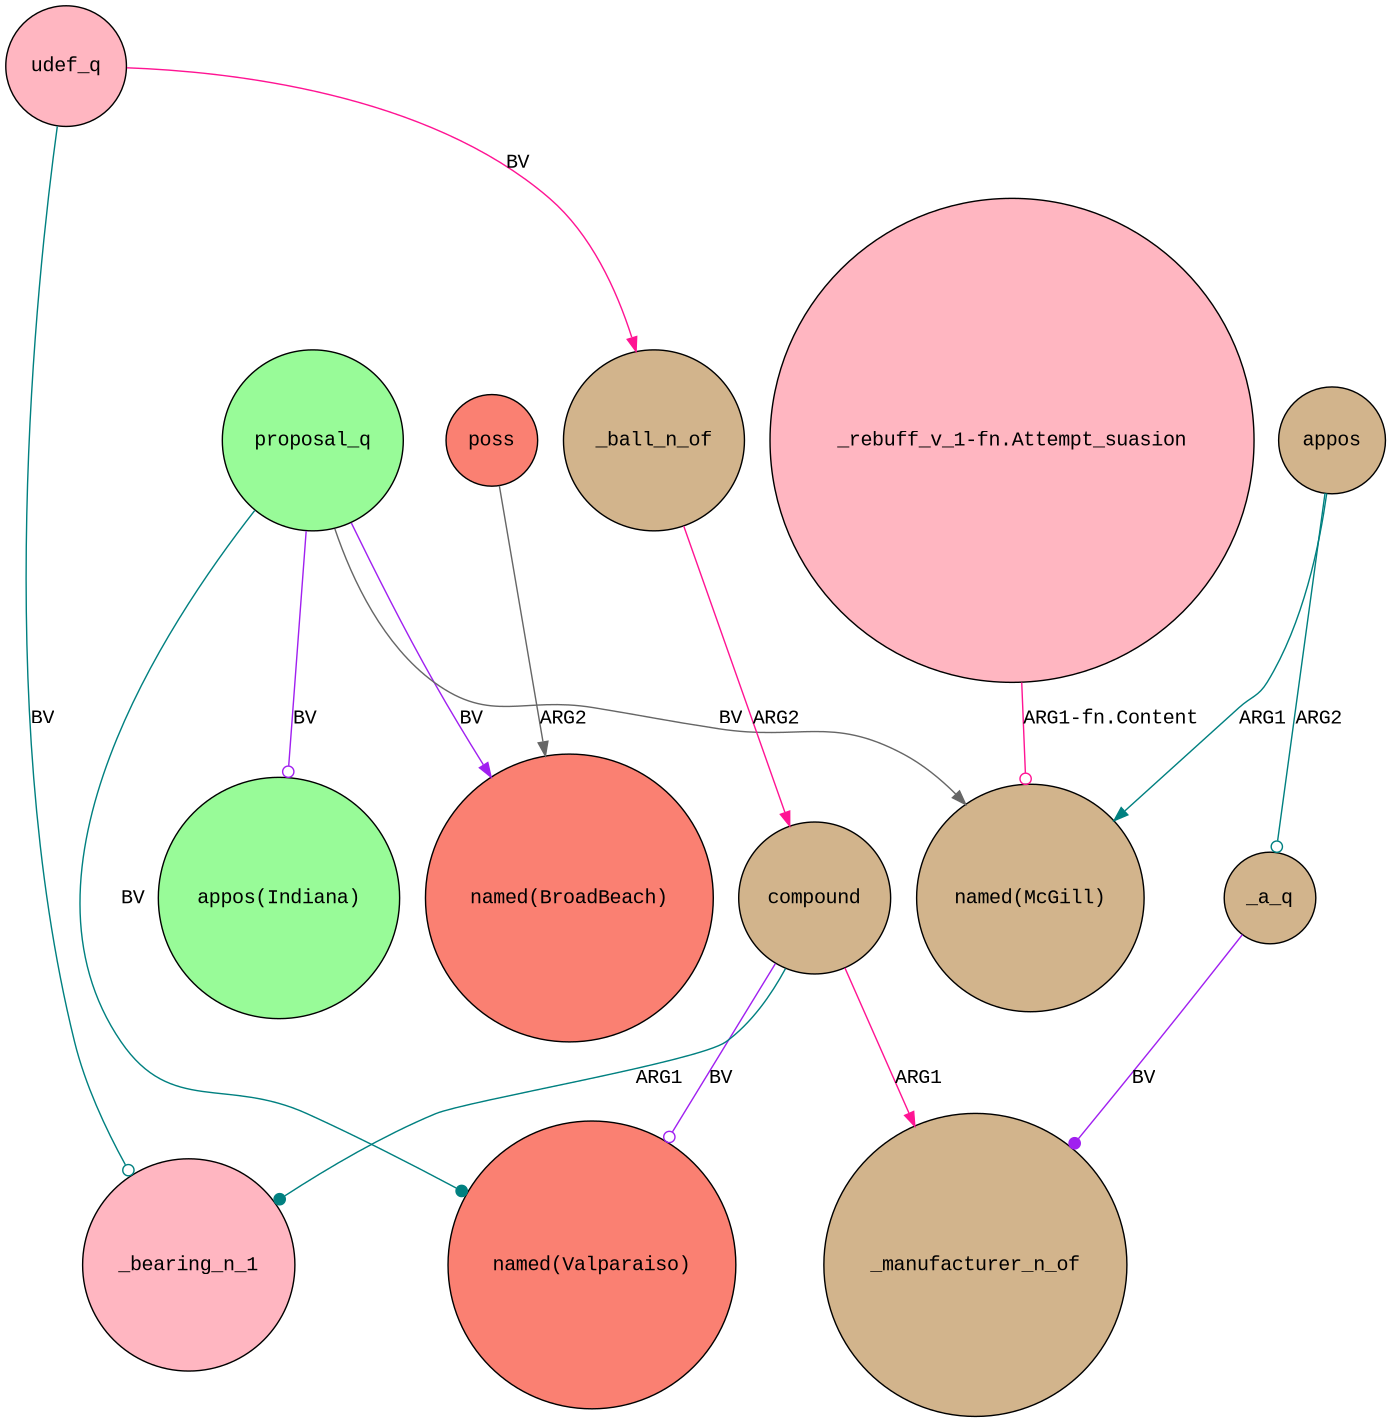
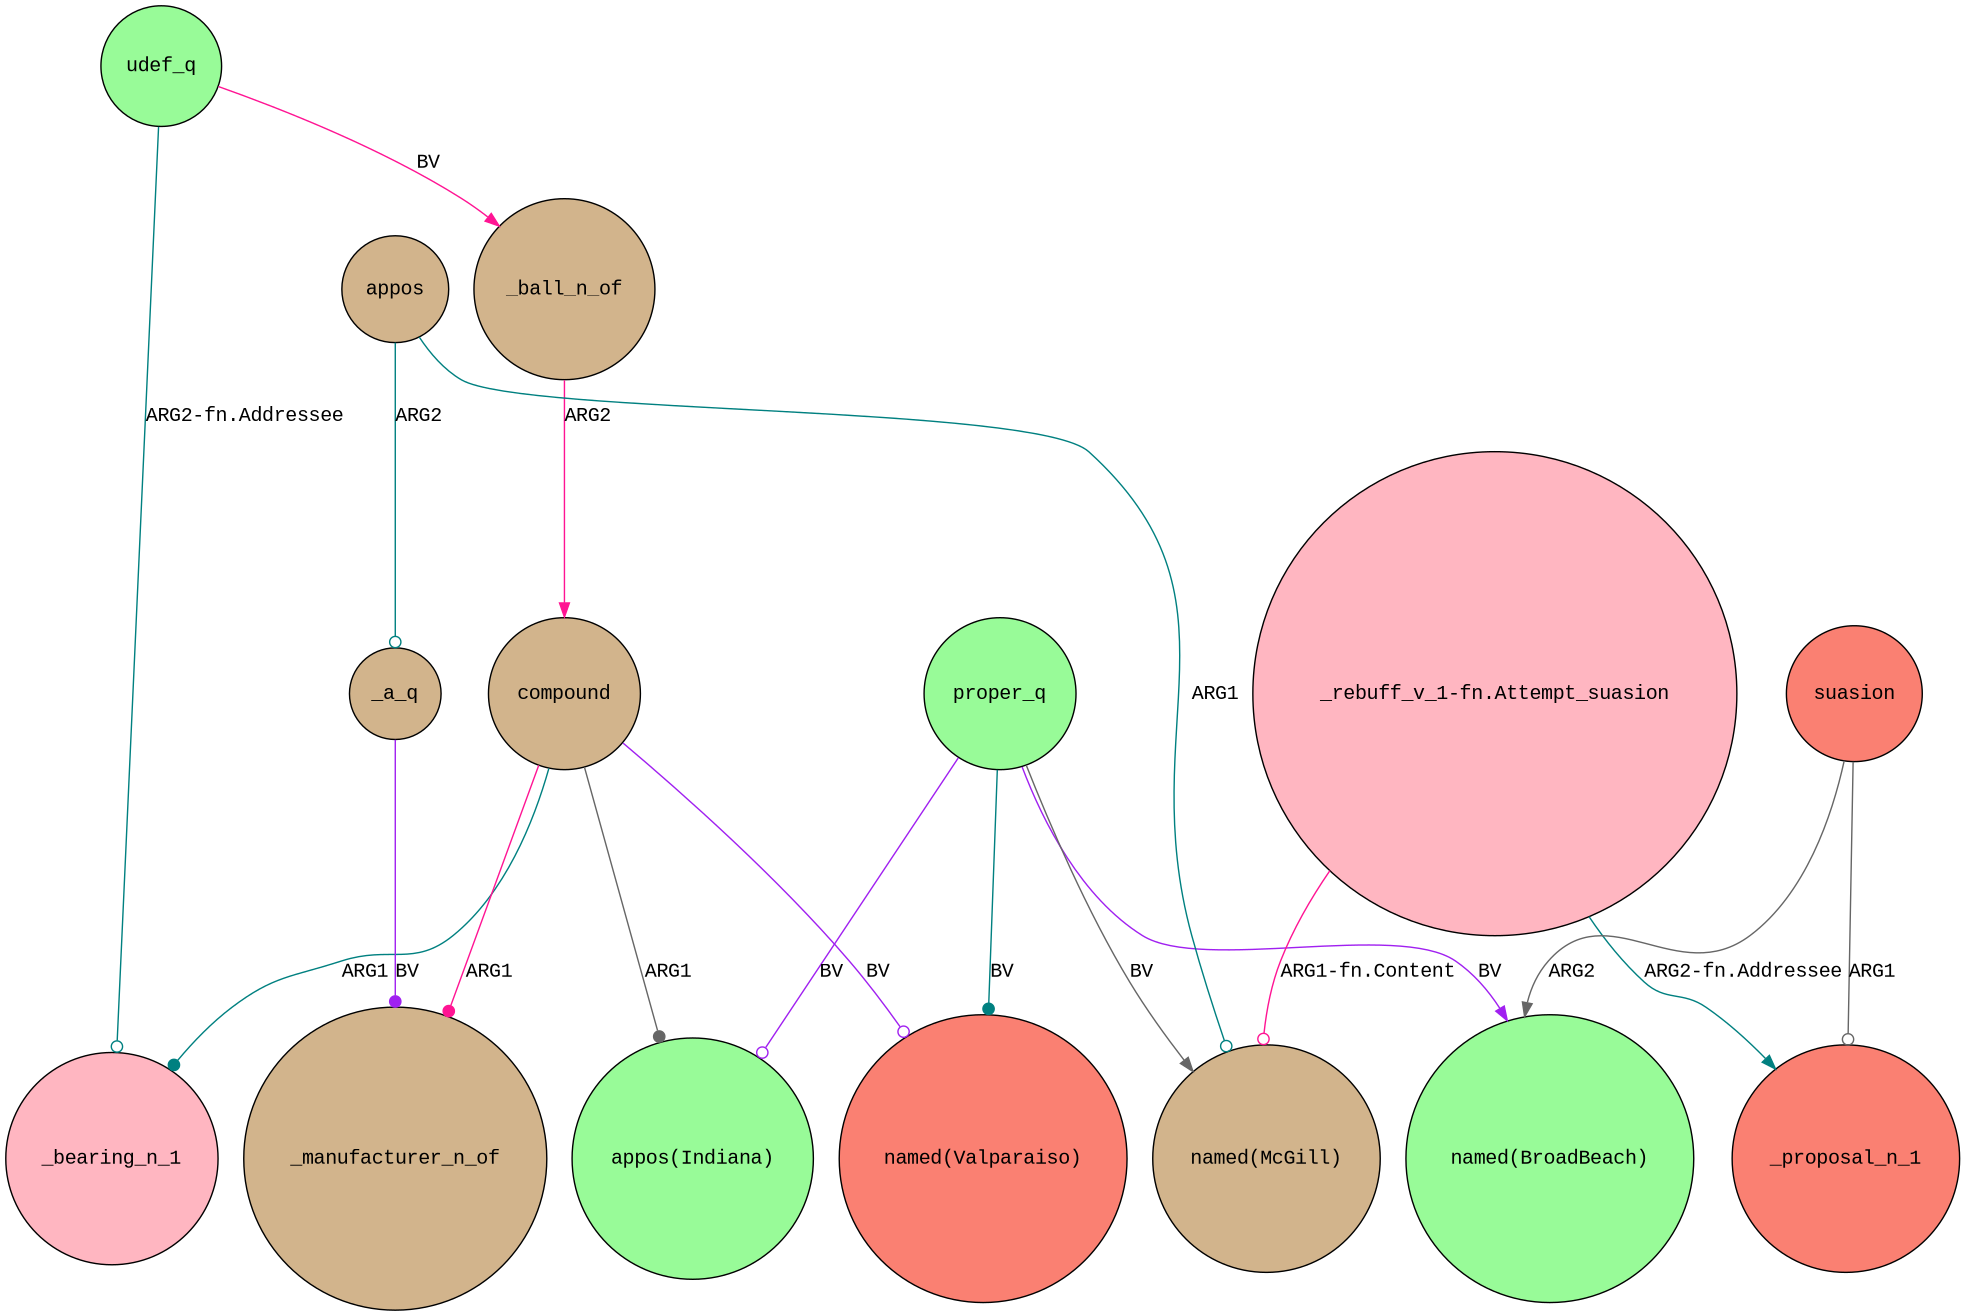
(66, 66) -> (161, 66)
(313, 440) -> (1000, 694)
(492, 440) -> (1854, 694)
(1269, 679) -> (1055, 439)
(43, 718) -> (245, 416)
(569, 898) -> (1550, 1159)
none -> (621, 899)
(877, 1040) -> (508, 849)
none -> (1846, 1159)
